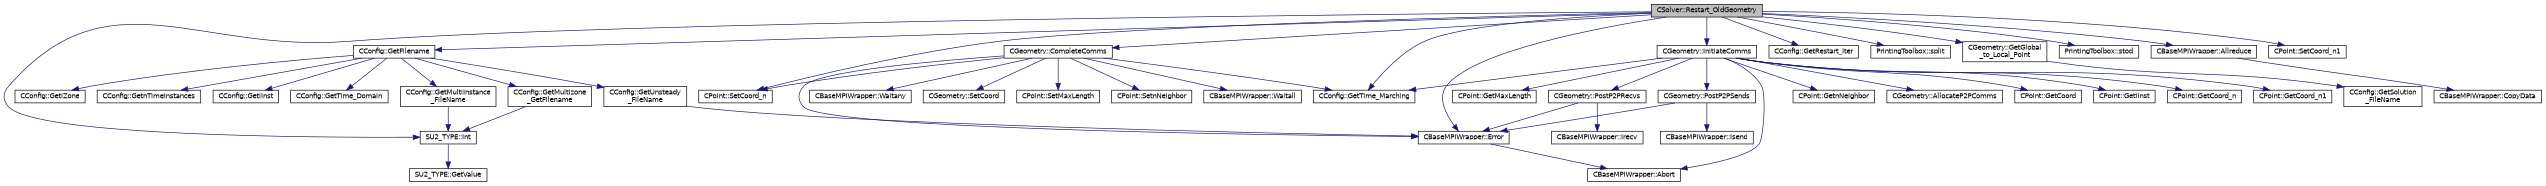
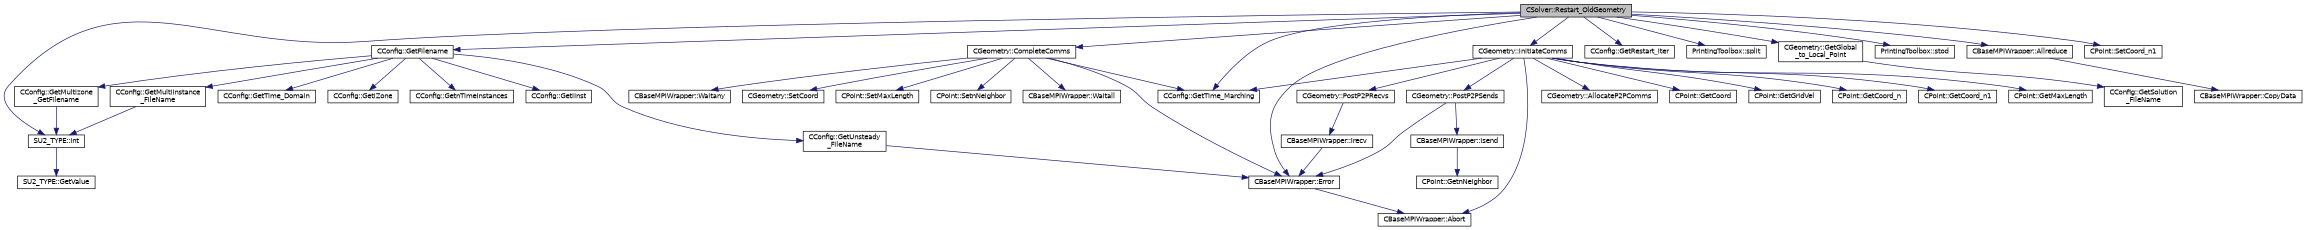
(1767, 73) -> (1457, 158)
(736, 97) -> none
(2124, 97) -> (1785, 97)
(1534, 116) -> (1313, 159)
